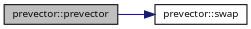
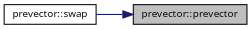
(131, 14) -> (110, 14)
